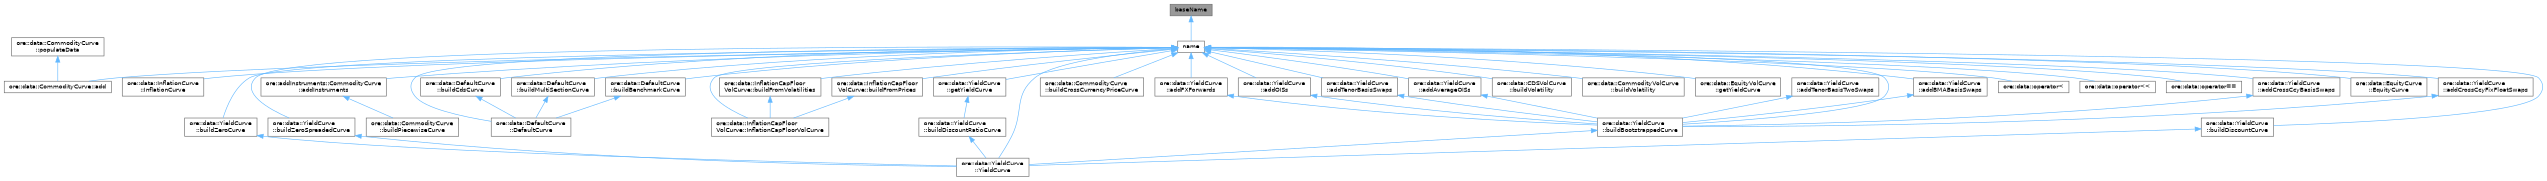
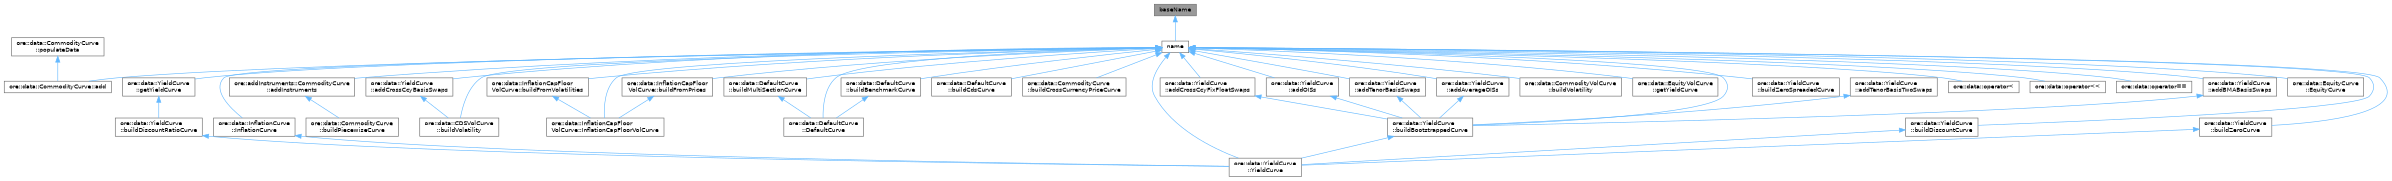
(1191, 87) -> none
(499, 109) -> none
(1965, 117) -> (437, 109)
(659, 158) -> (765, 158)
